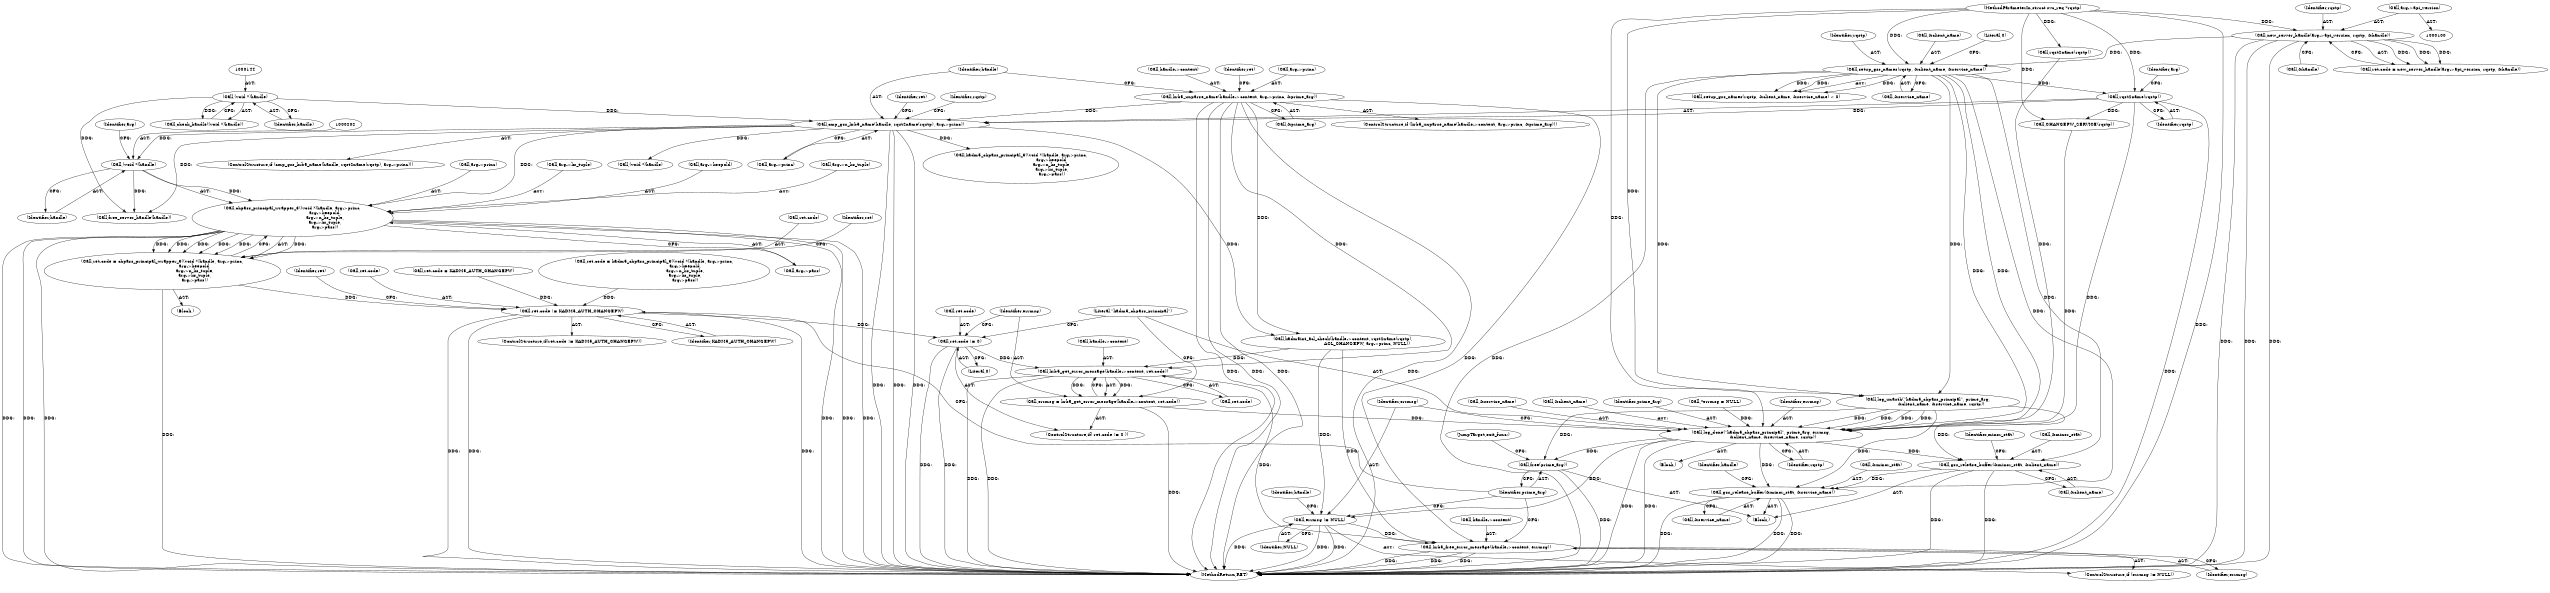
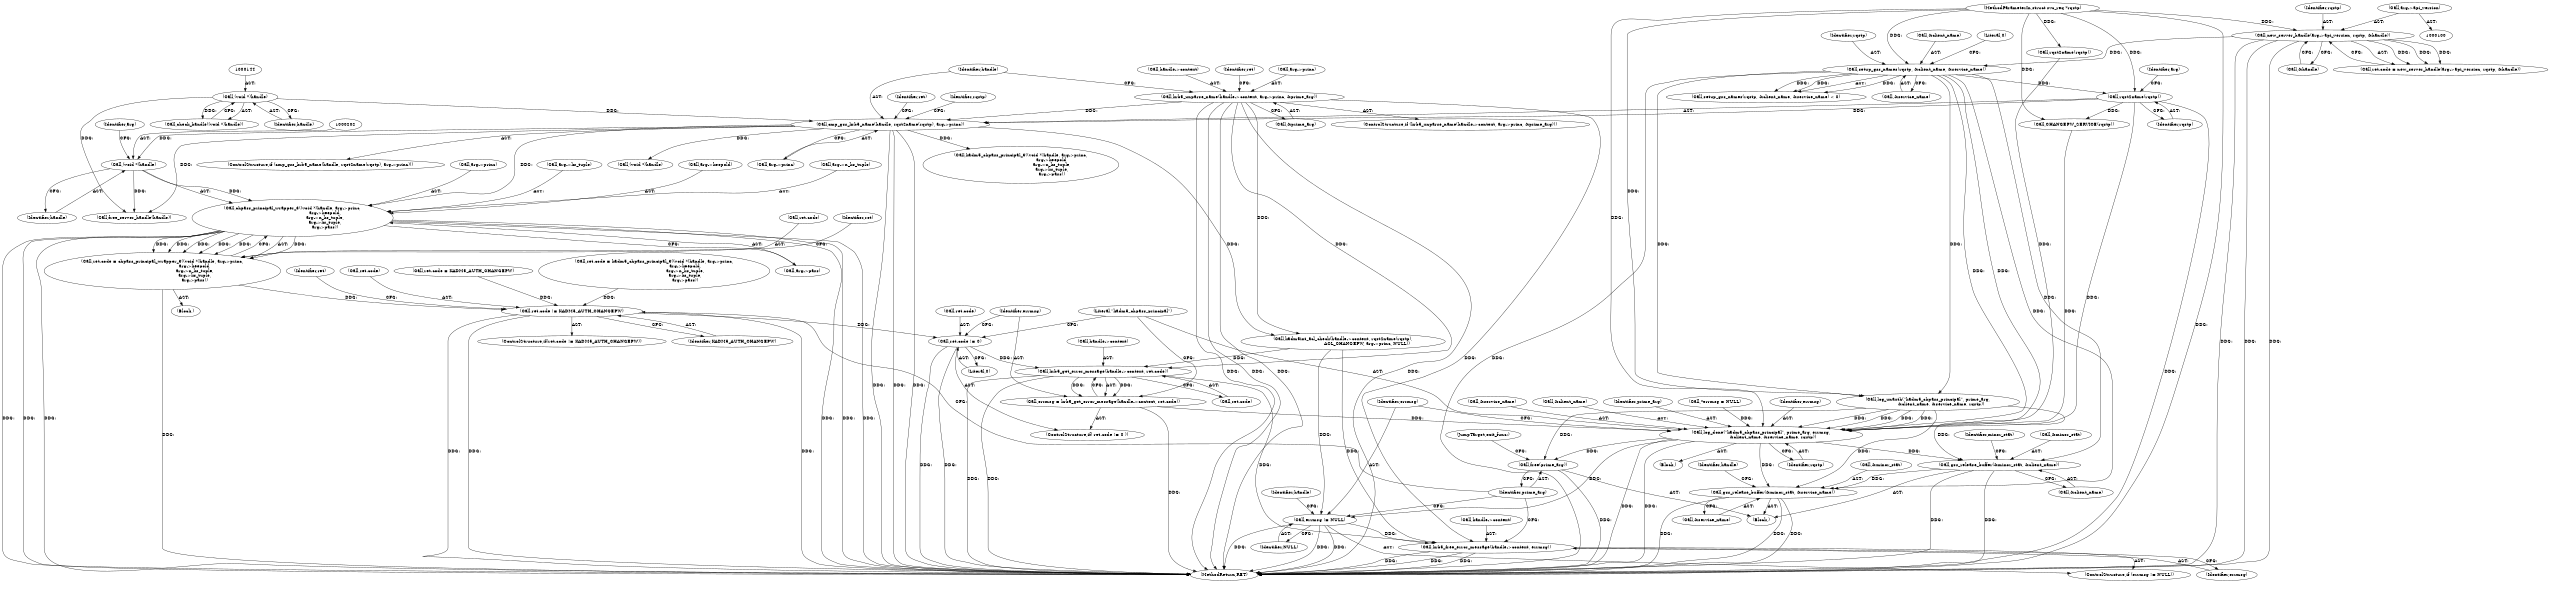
none -> (2319, 52)
